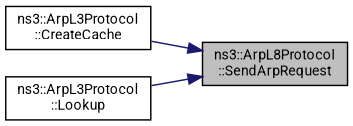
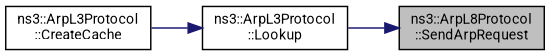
(170, 45) -> (170, 28)
